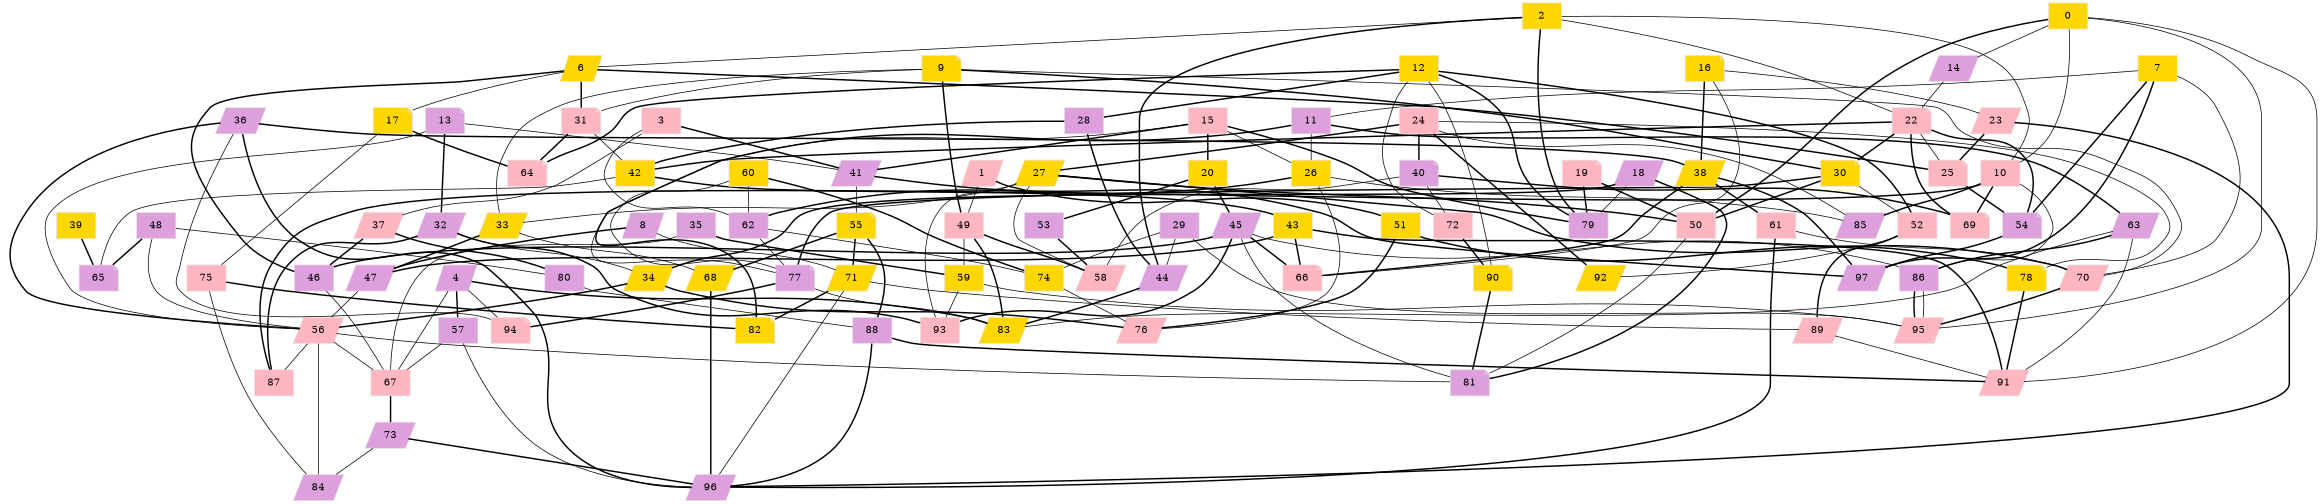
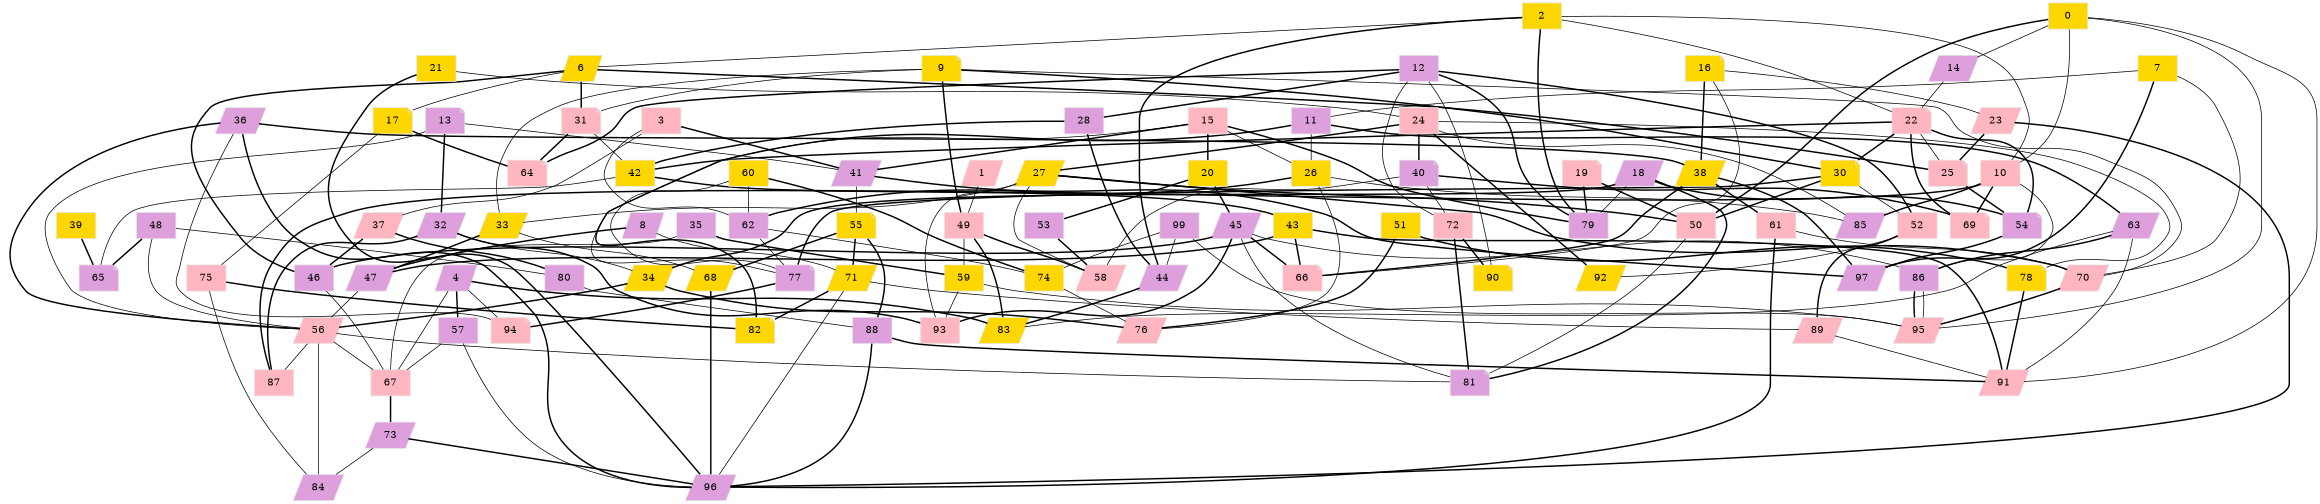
none -> (436, 68)
(1419, 68) -> (1419, 68)
(2090, 147) -> (1908, 197)
(1149, 202) -> none
(1179, 226) -> (1179, 226)
(901, 306) -> none
(1481, 330) -> (1461, 301)
